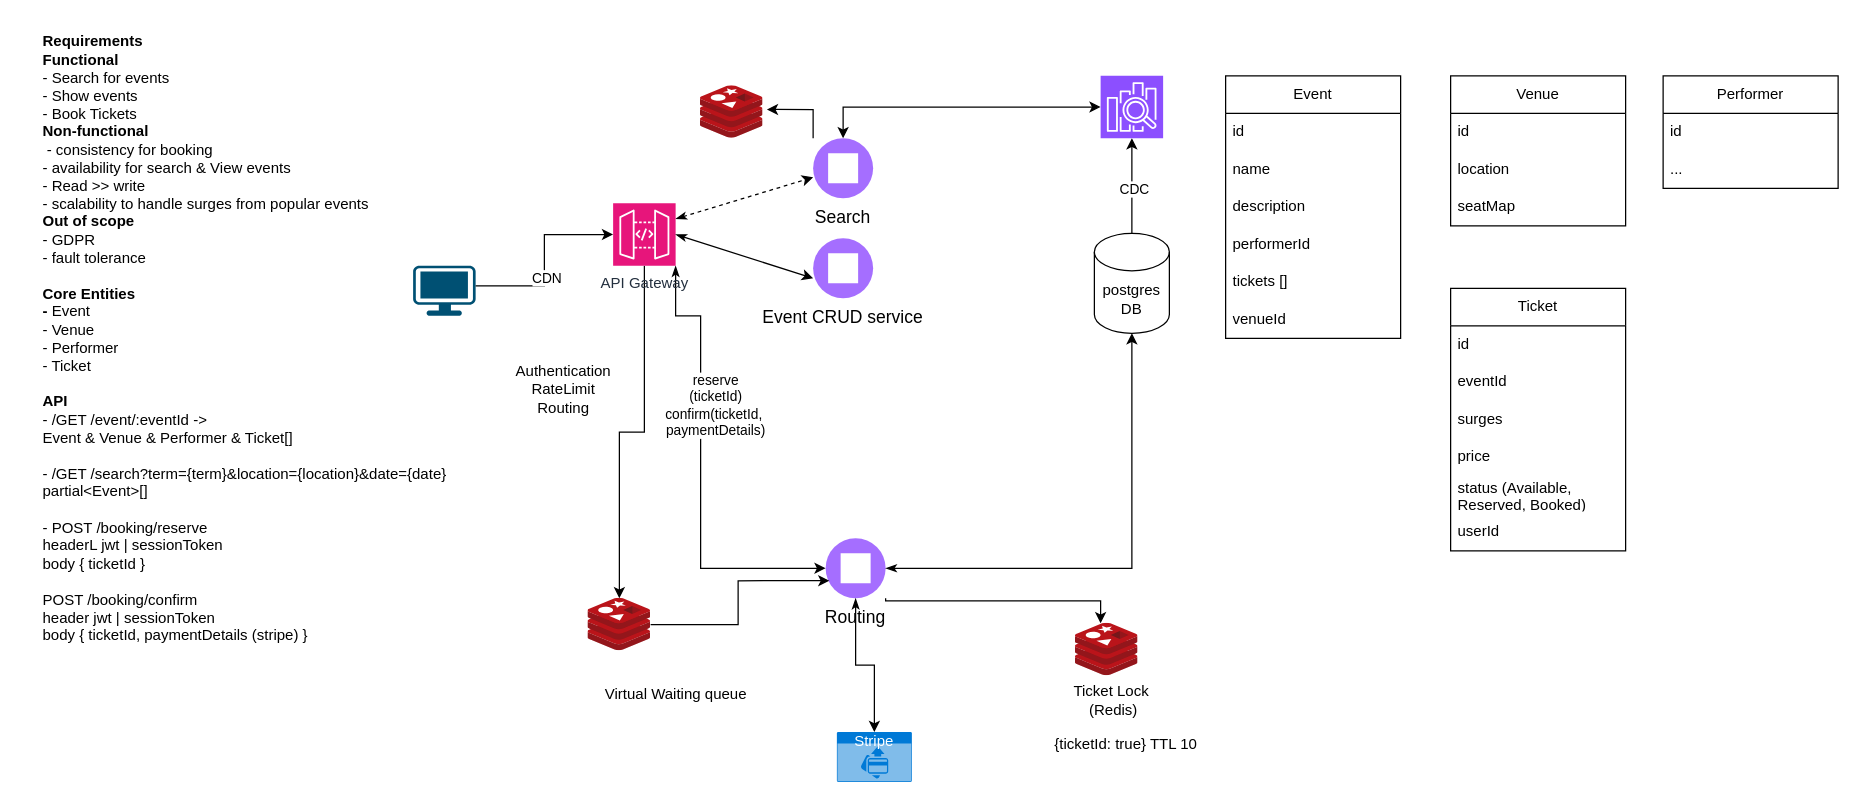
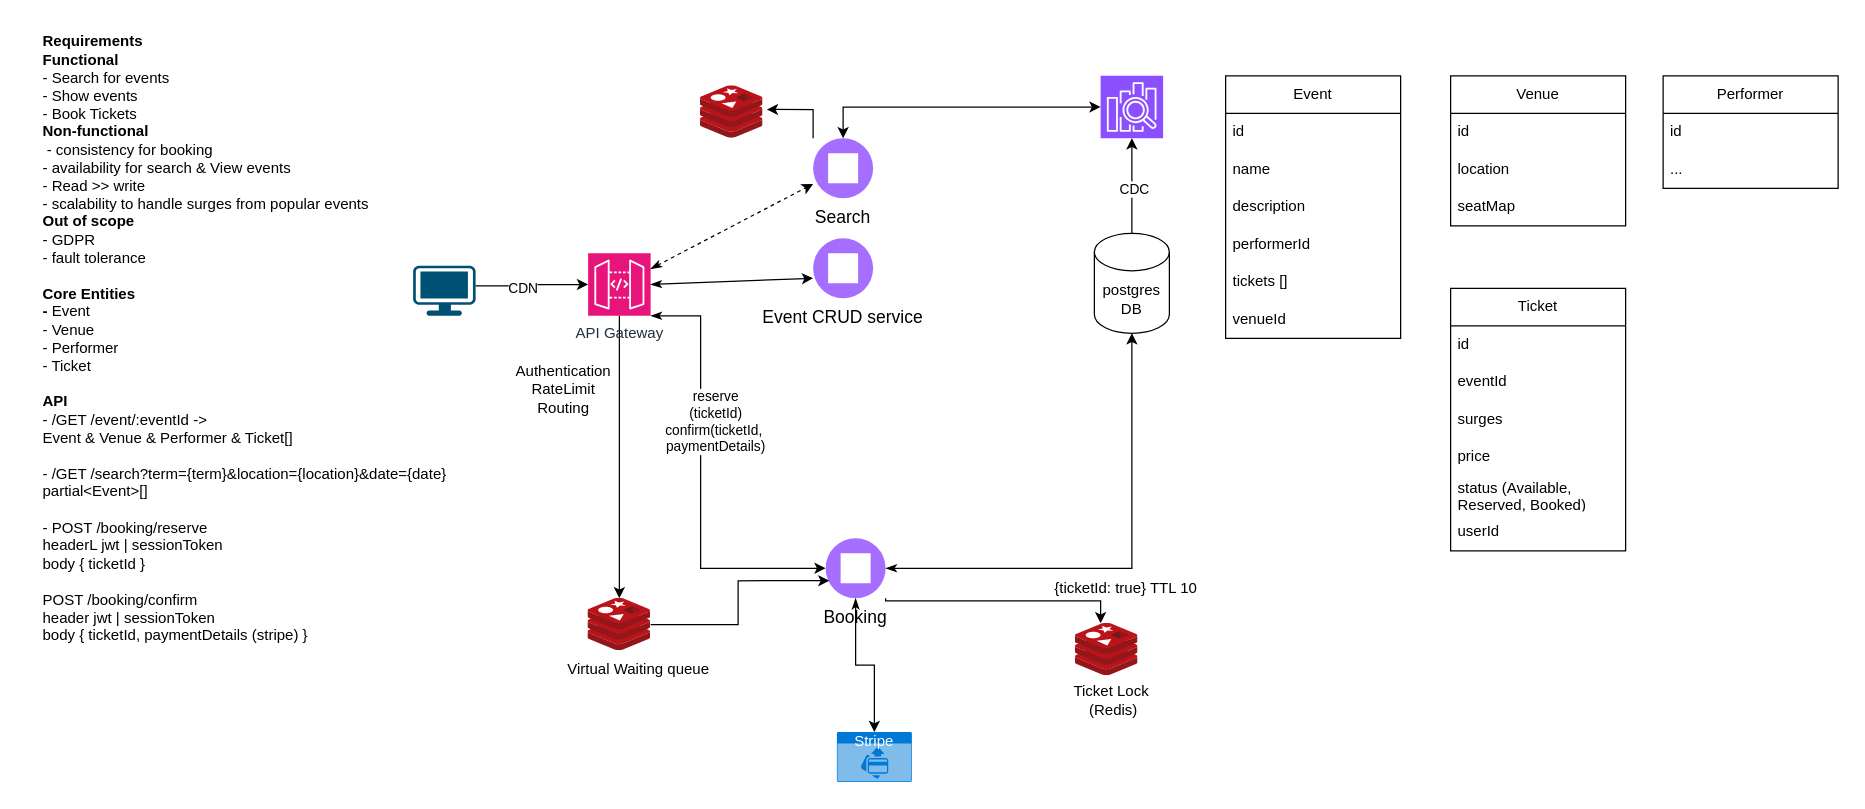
(644, 234) -> (619, 284)
(855, 617) -> (855, 617)
(676, 694) -> (638, 669)
(1126, 744) -> (1126, 588)
